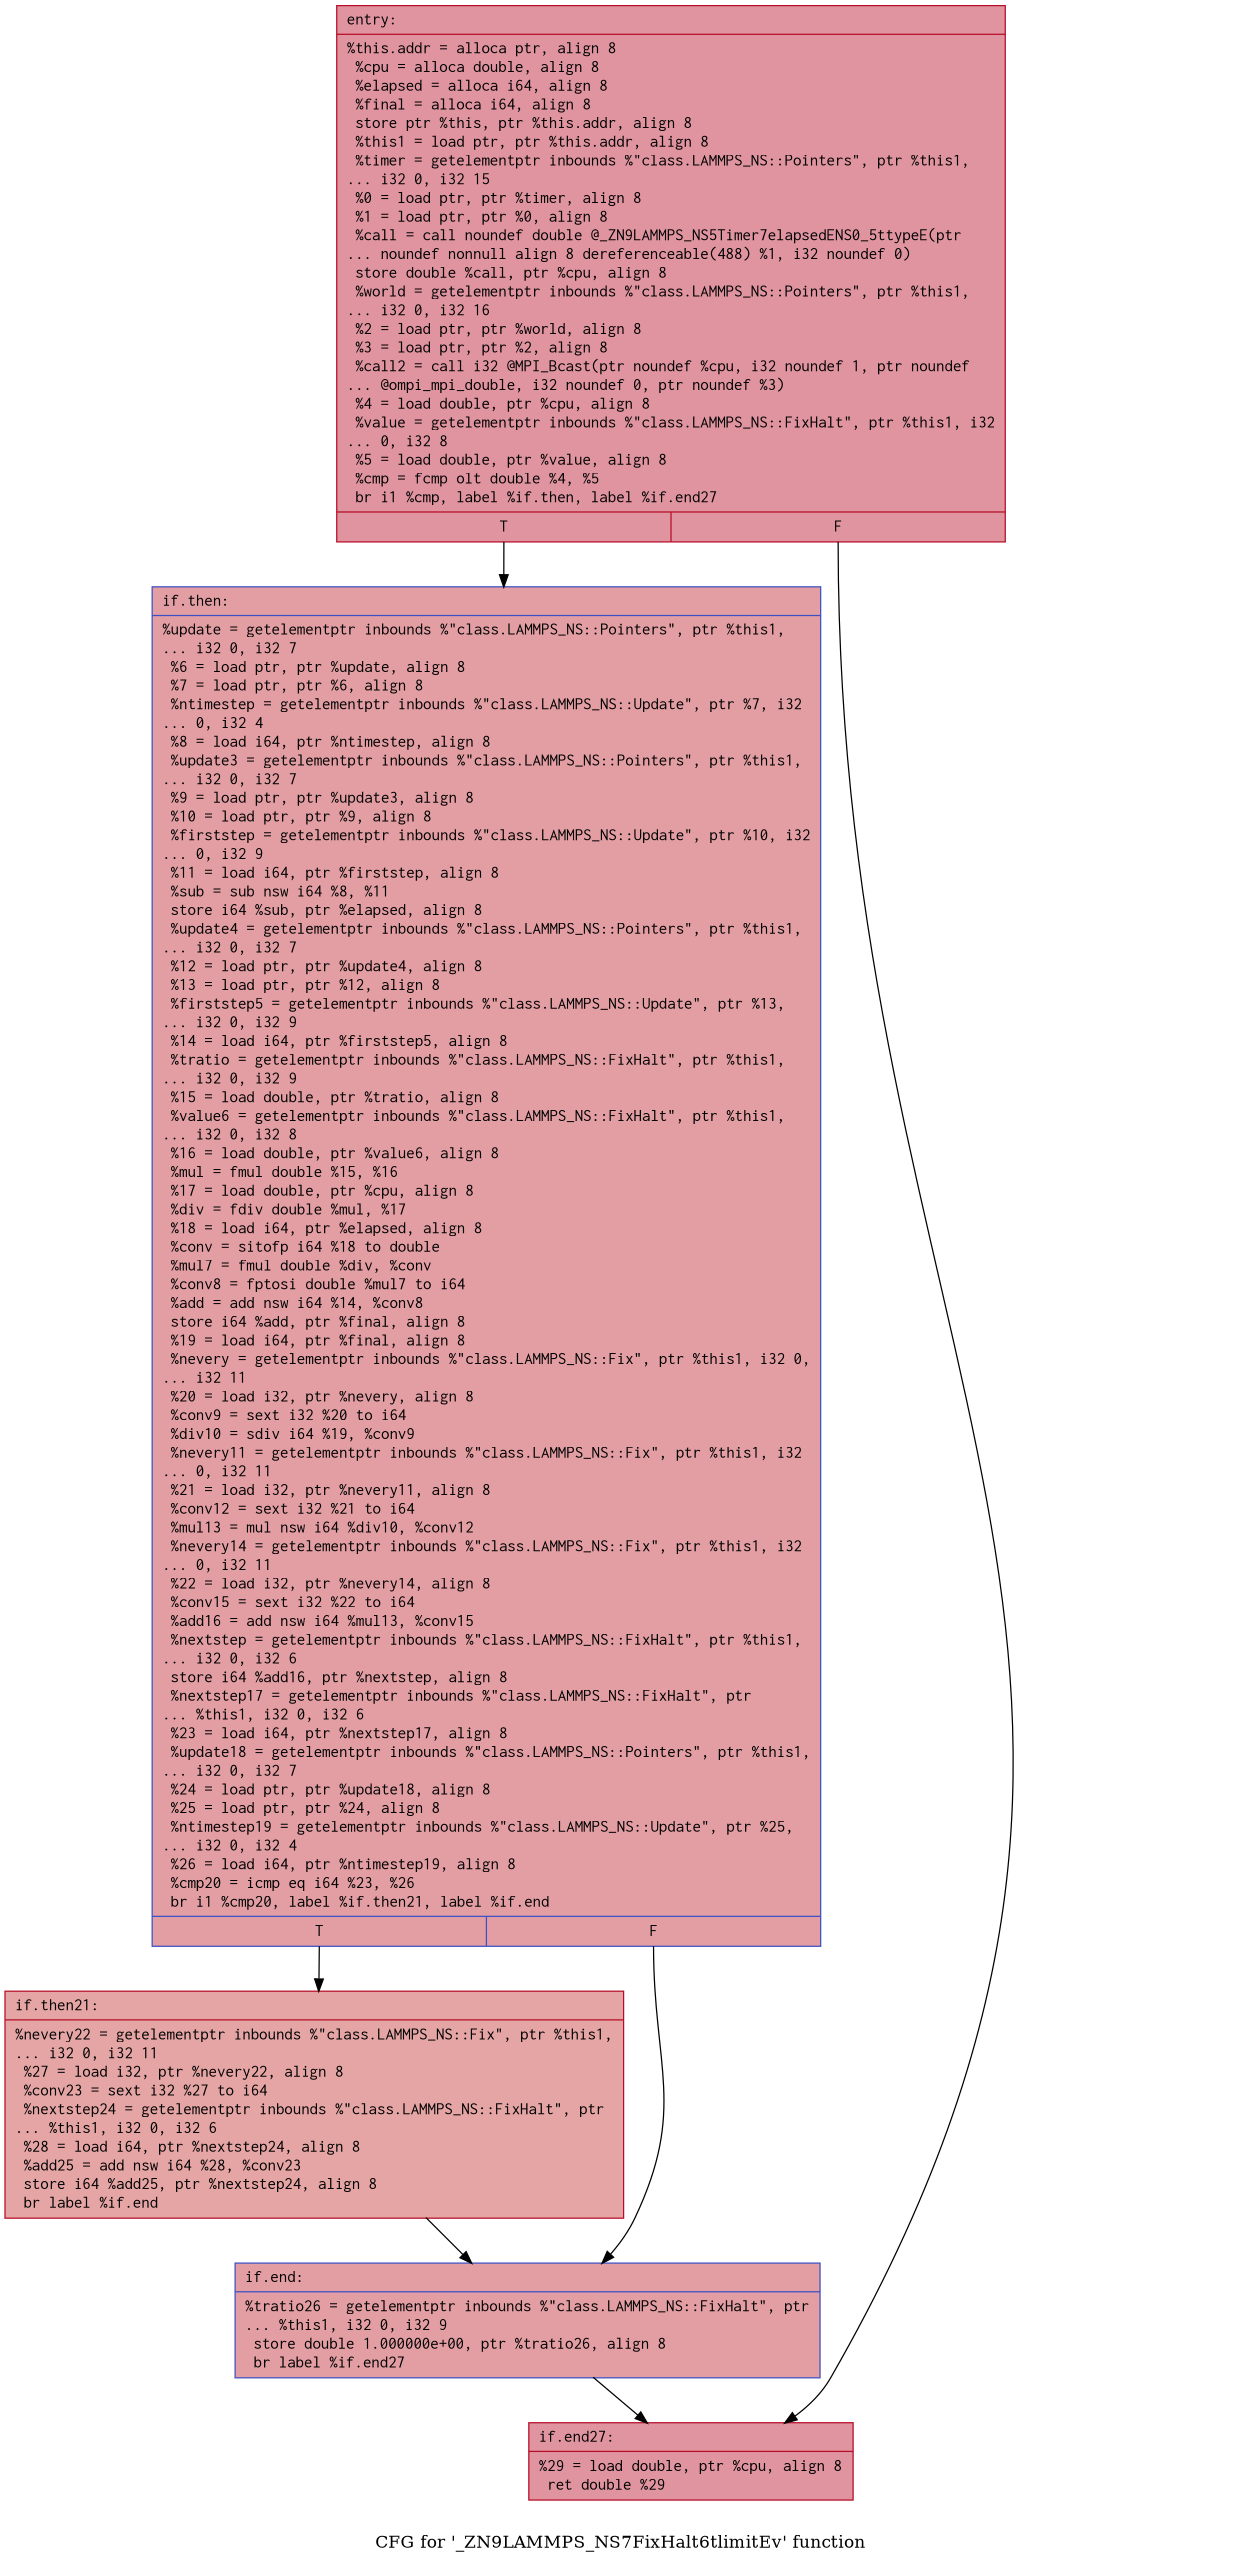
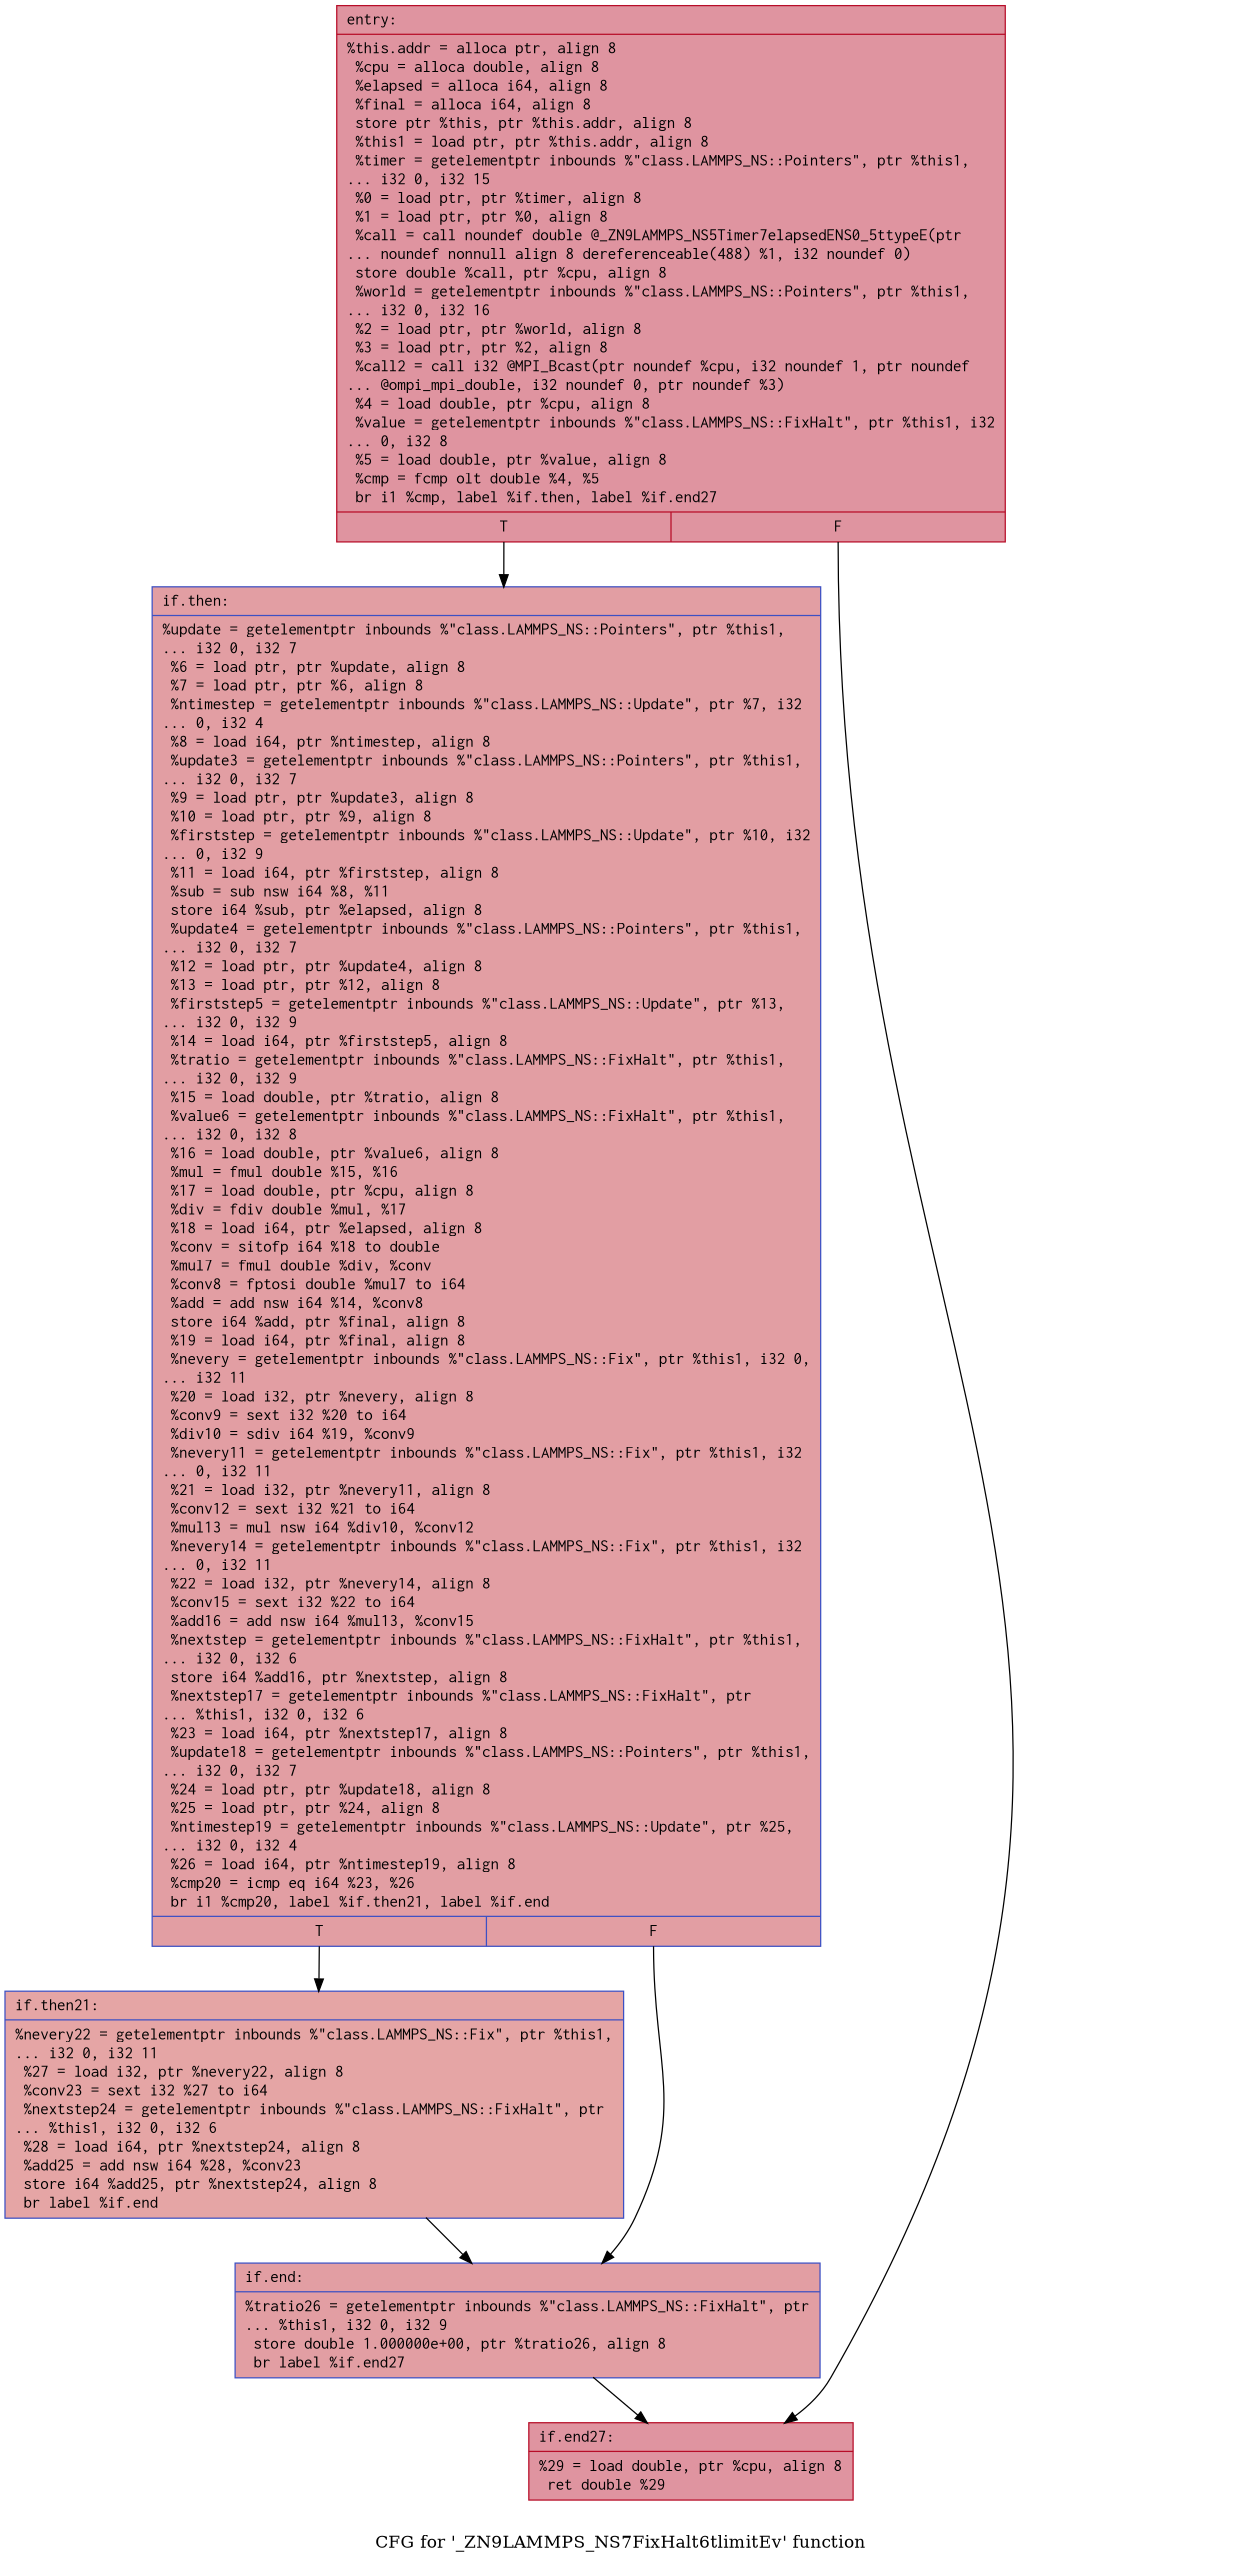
(314, 2105) -> (314, 2105)
